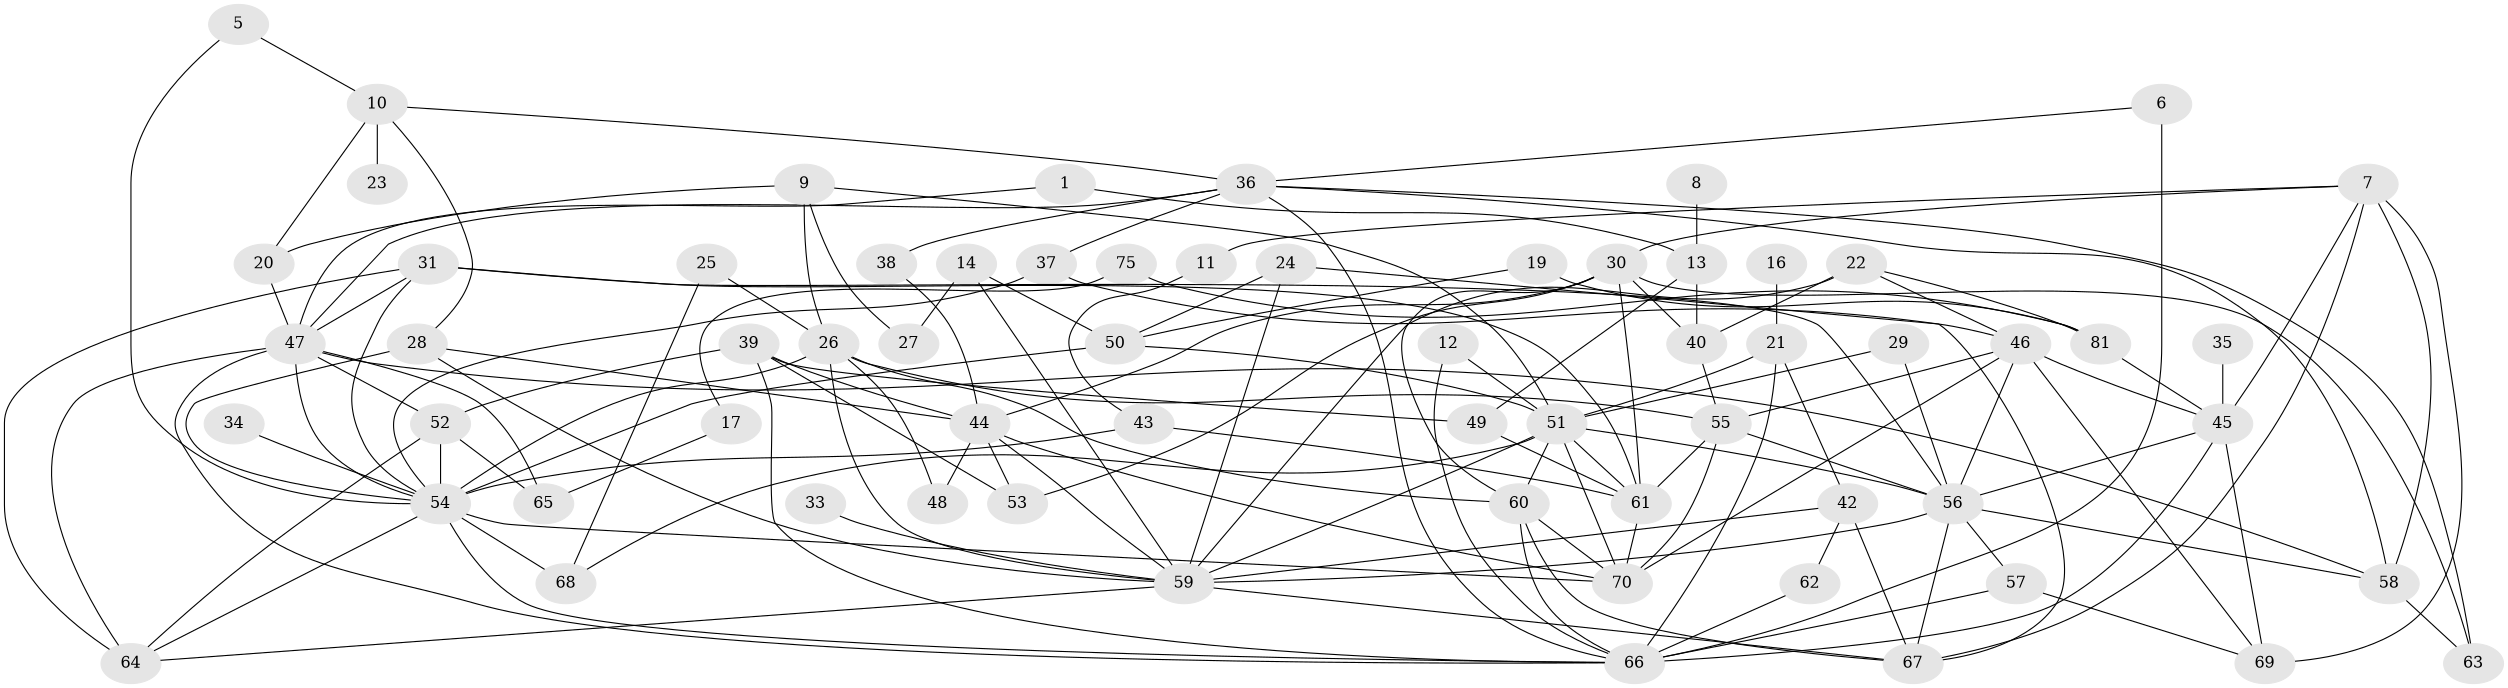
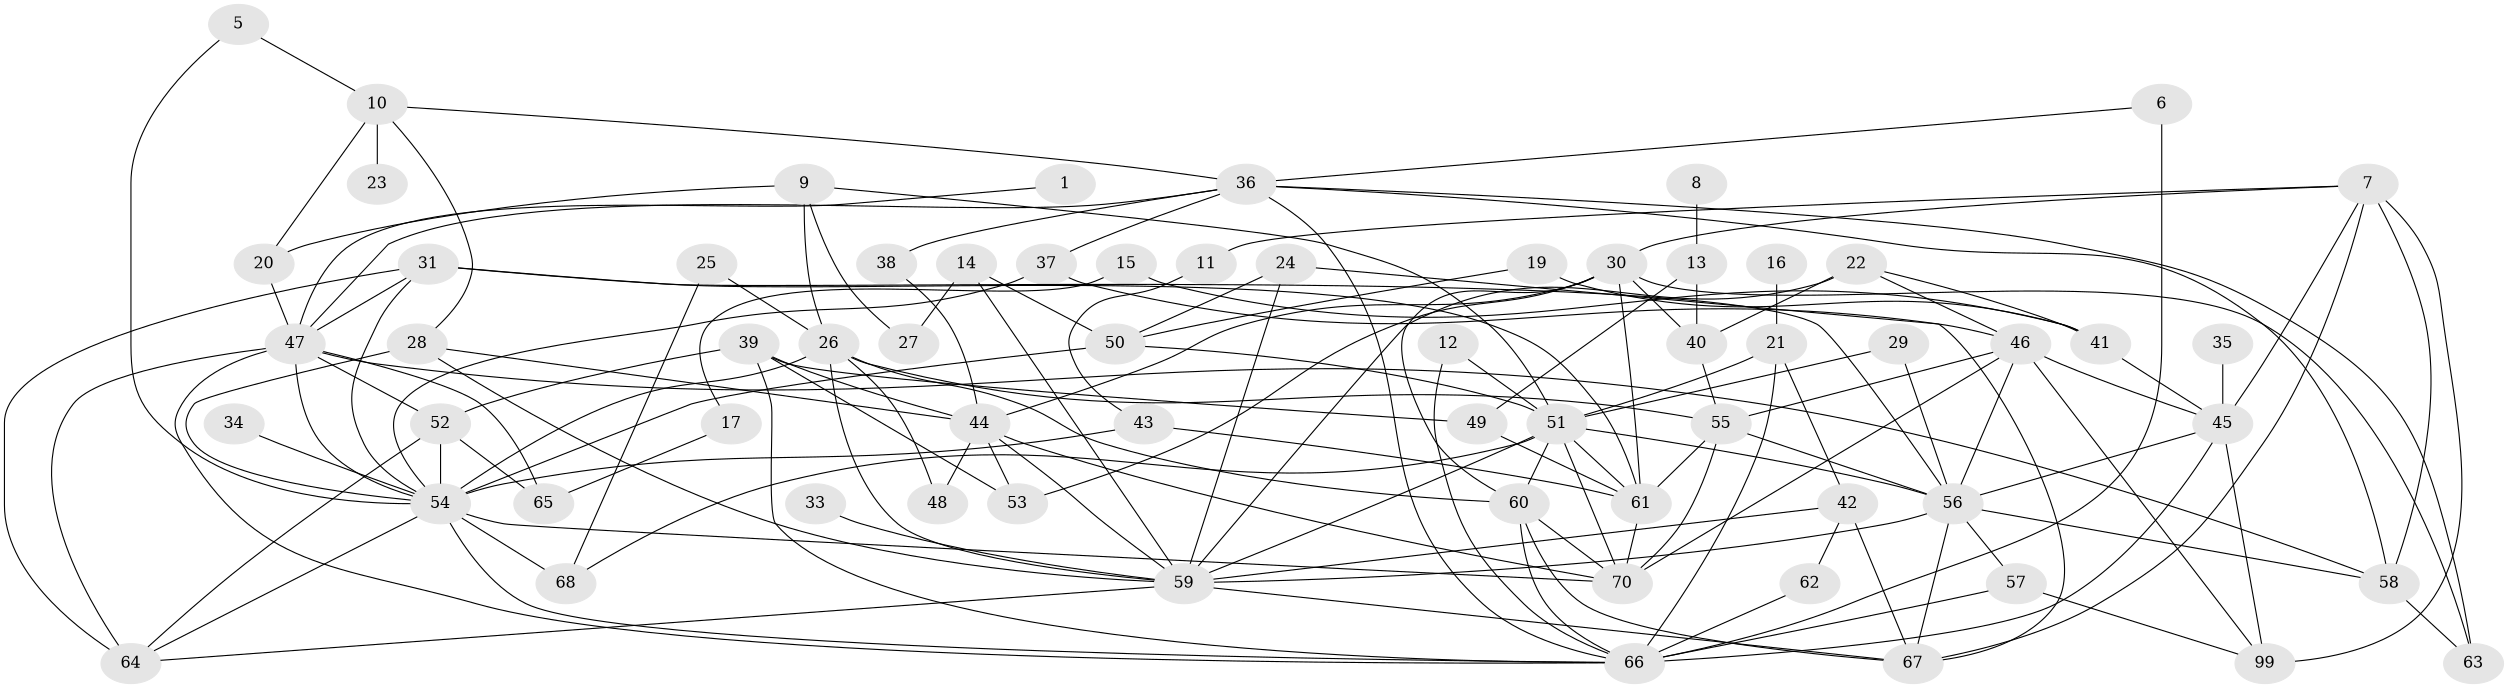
(1386, 213) -> none
(1126, 264) -> (1126, 264)
(2101, 344) -> (2101, 344)
(2265, 664) -> (2265, 664)
